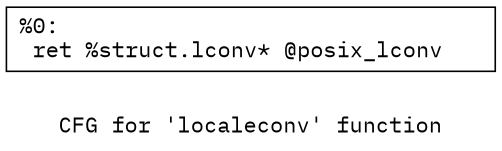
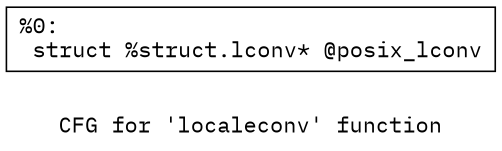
(232, 50) -> (251, 50)
